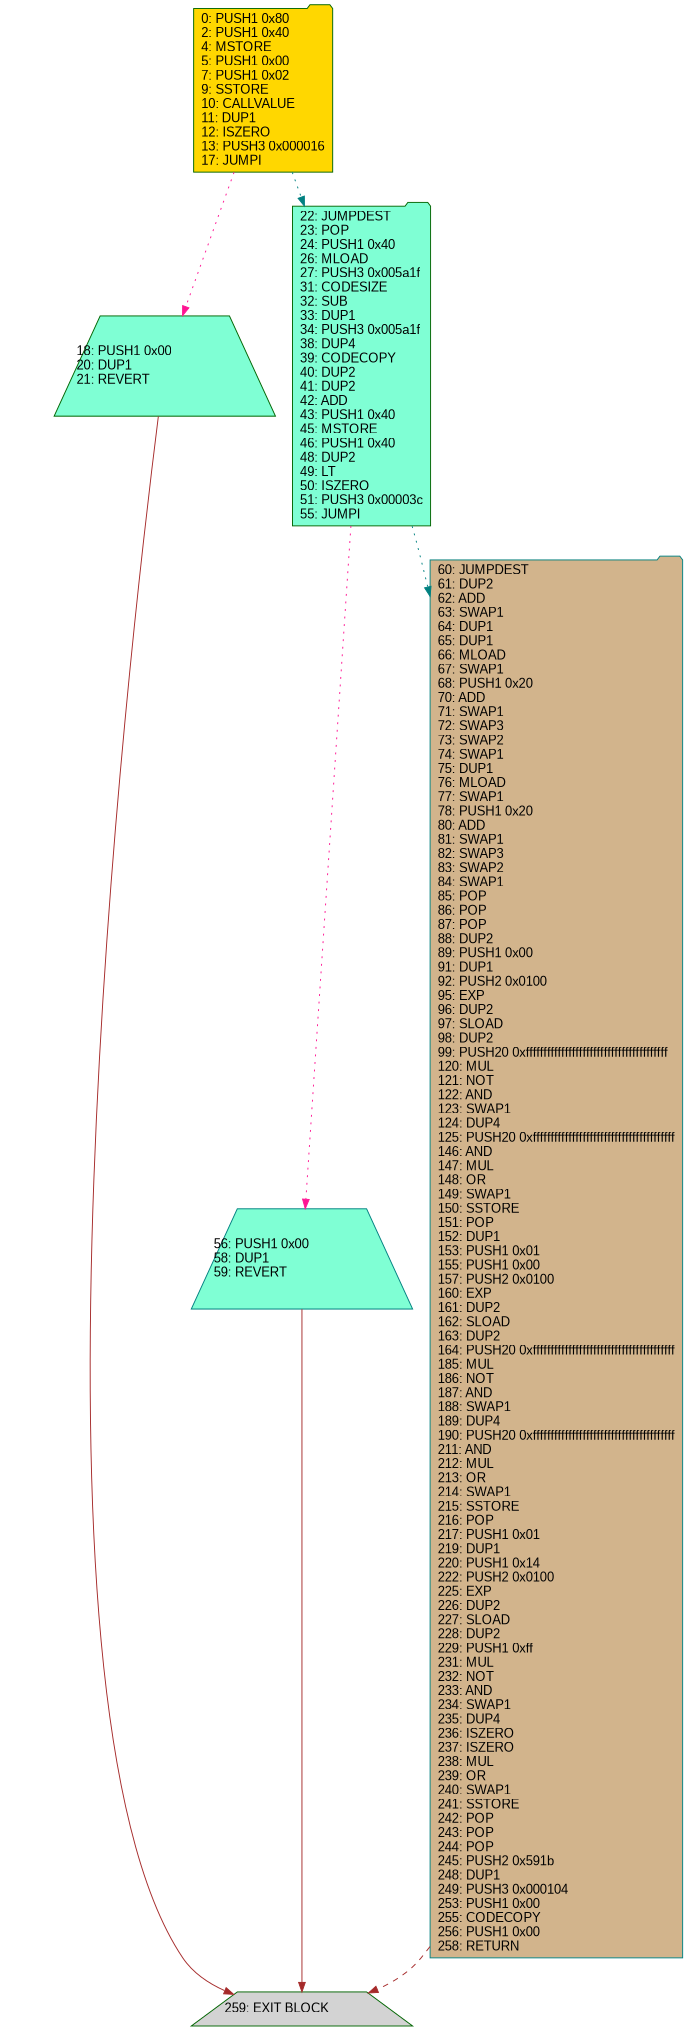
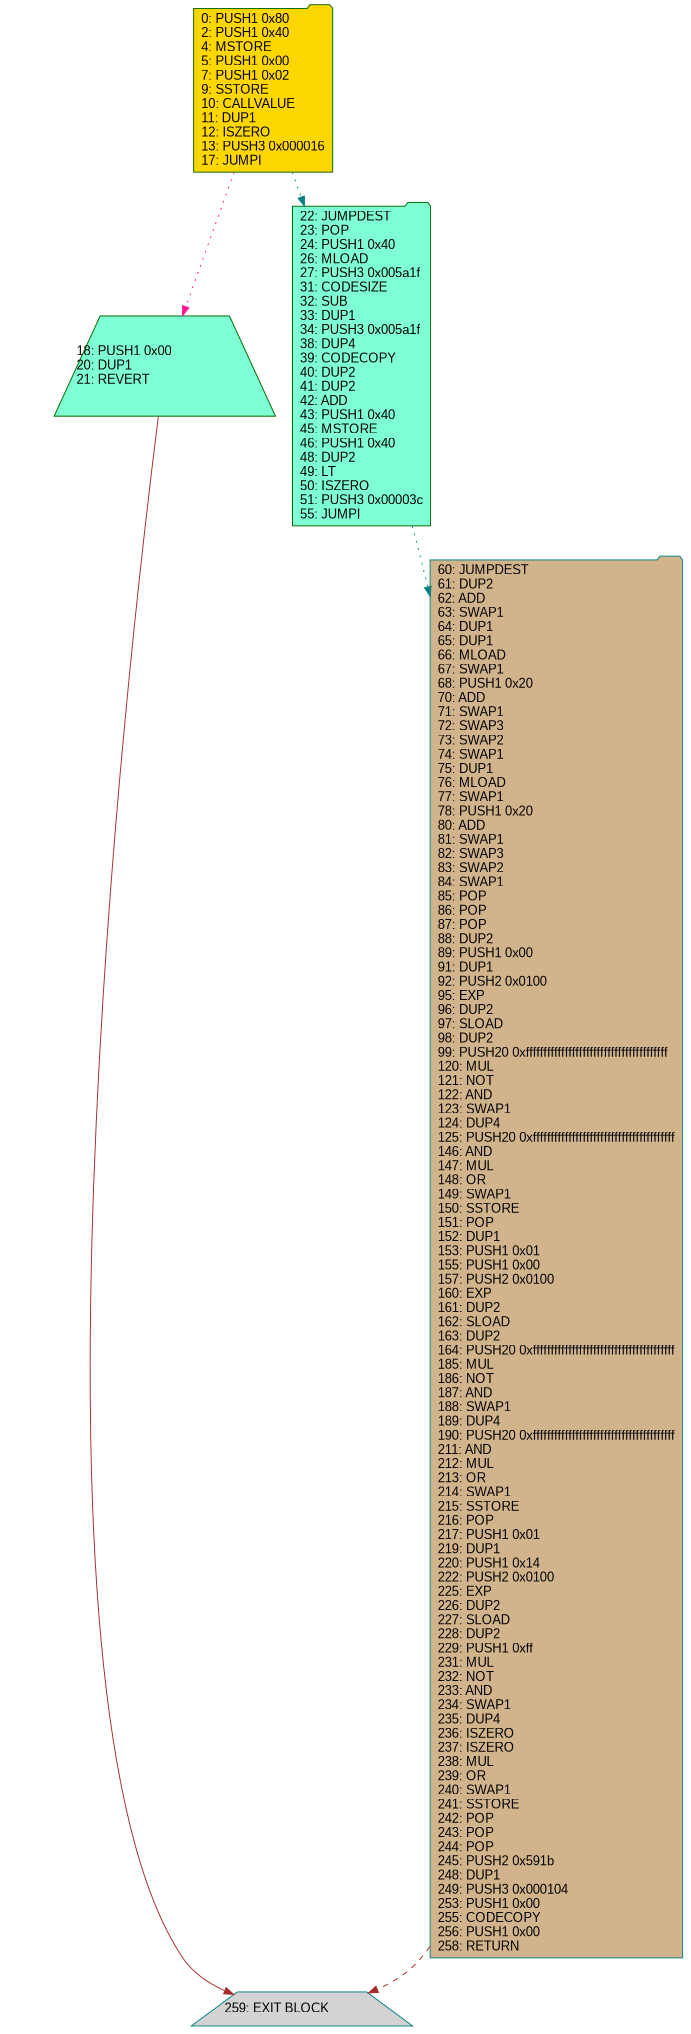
(302, 1259) -> none
(302, 2009) -> (302, 2009)
